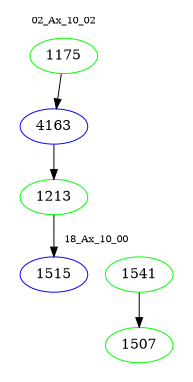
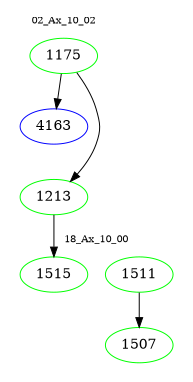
(54, 157) -> (99, 124)
(54, 275) -> (54, 275)
(139, 275) -> (139, 275)
